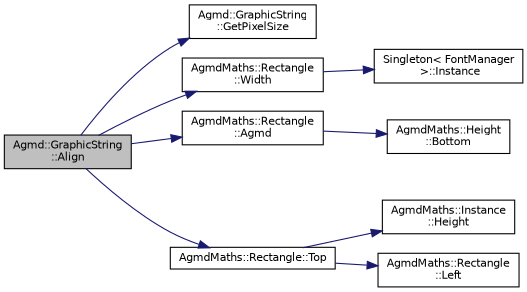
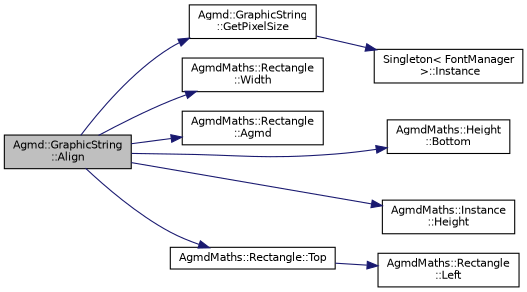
(343, 71) -> (341, 42)
(350, 132) -> (254, 156)
(337, 240) -> (251, 183)
